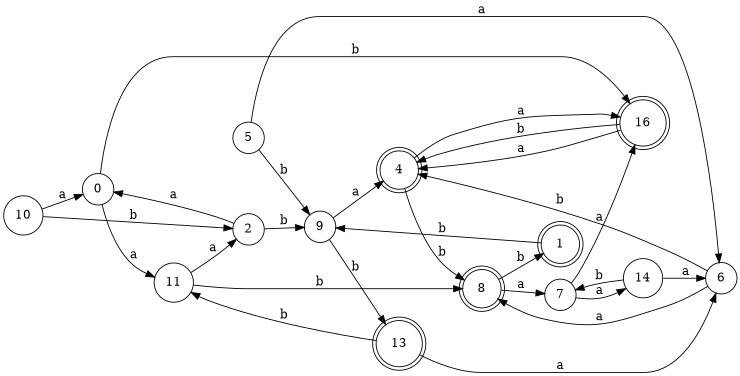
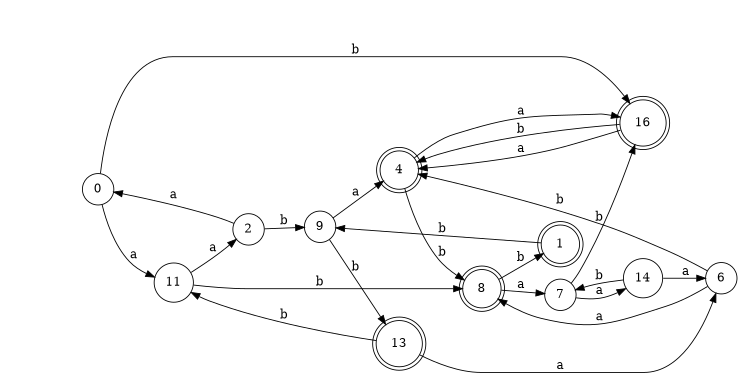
(249, 138) -> none
(23, 215) -> none
(600, 218) -> (600, 218)
